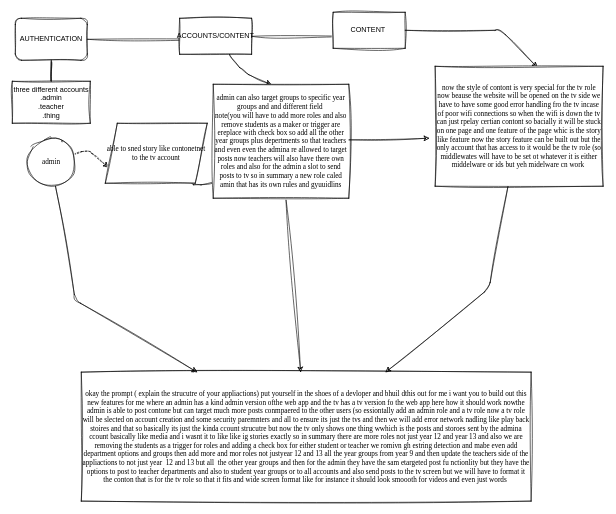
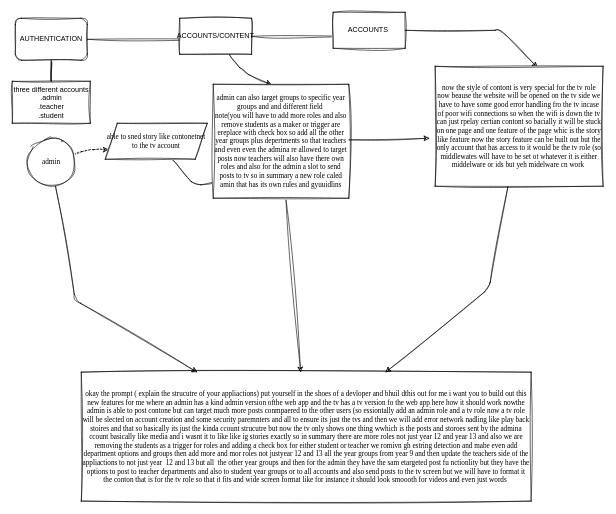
(369, 30) -> (369, 30)
(51, 102) -> (51, 102)
(156, 153) -> (156, 141)
